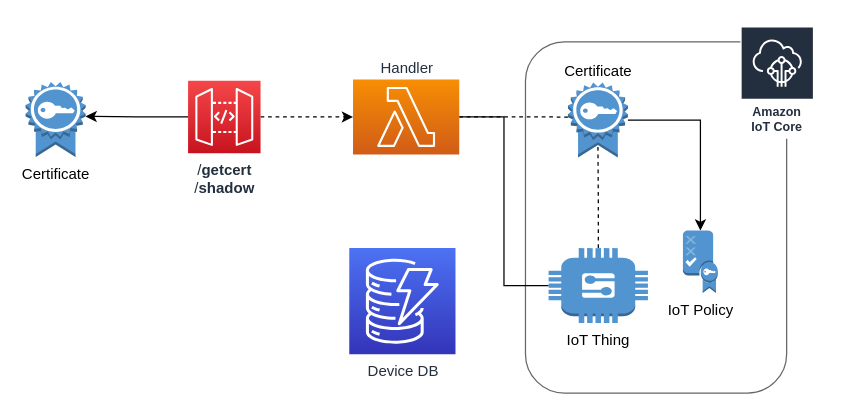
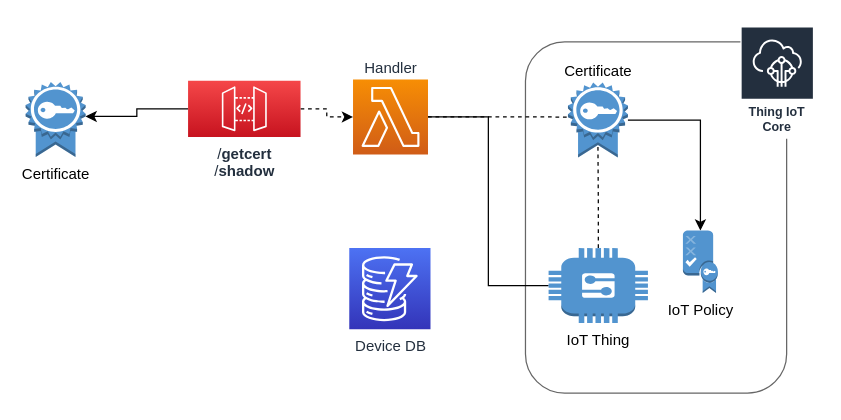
(224, 117) -> (244, 109)
(406, 117) -> (391, 117)
(778, 119) -> (778, 119)
(403, 301) -> (390, 289)
